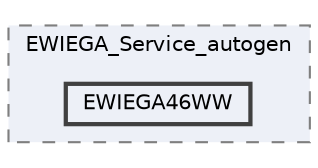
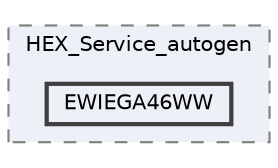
(159, 46) -> (139, 46)
